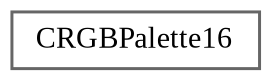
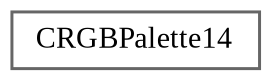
(136, 40) -> (136, 40)
